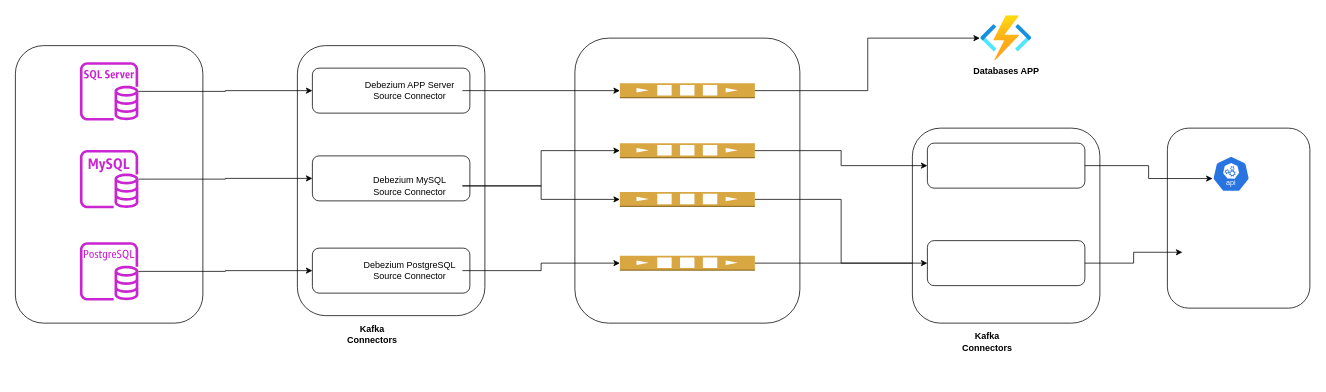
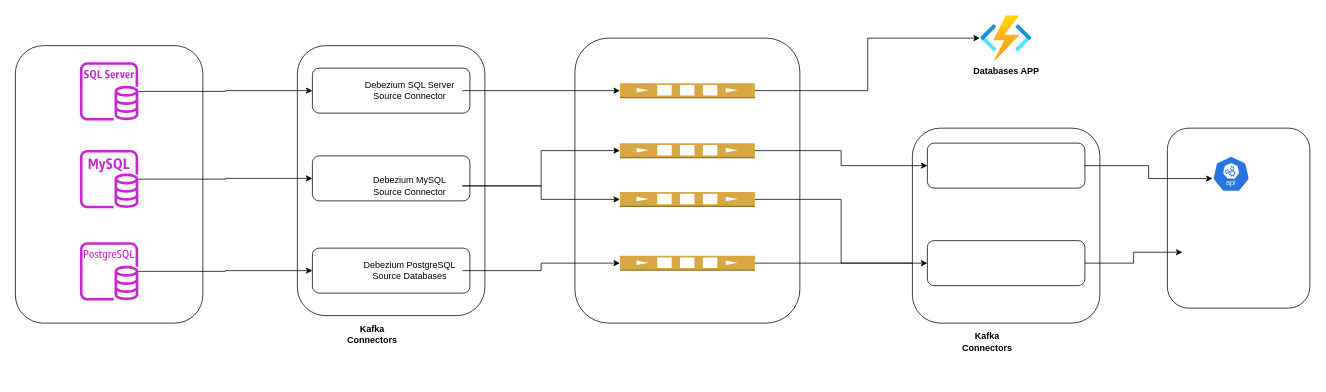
(410, 90) -> (410, 90)
(410, 270) -> (410, 270)
